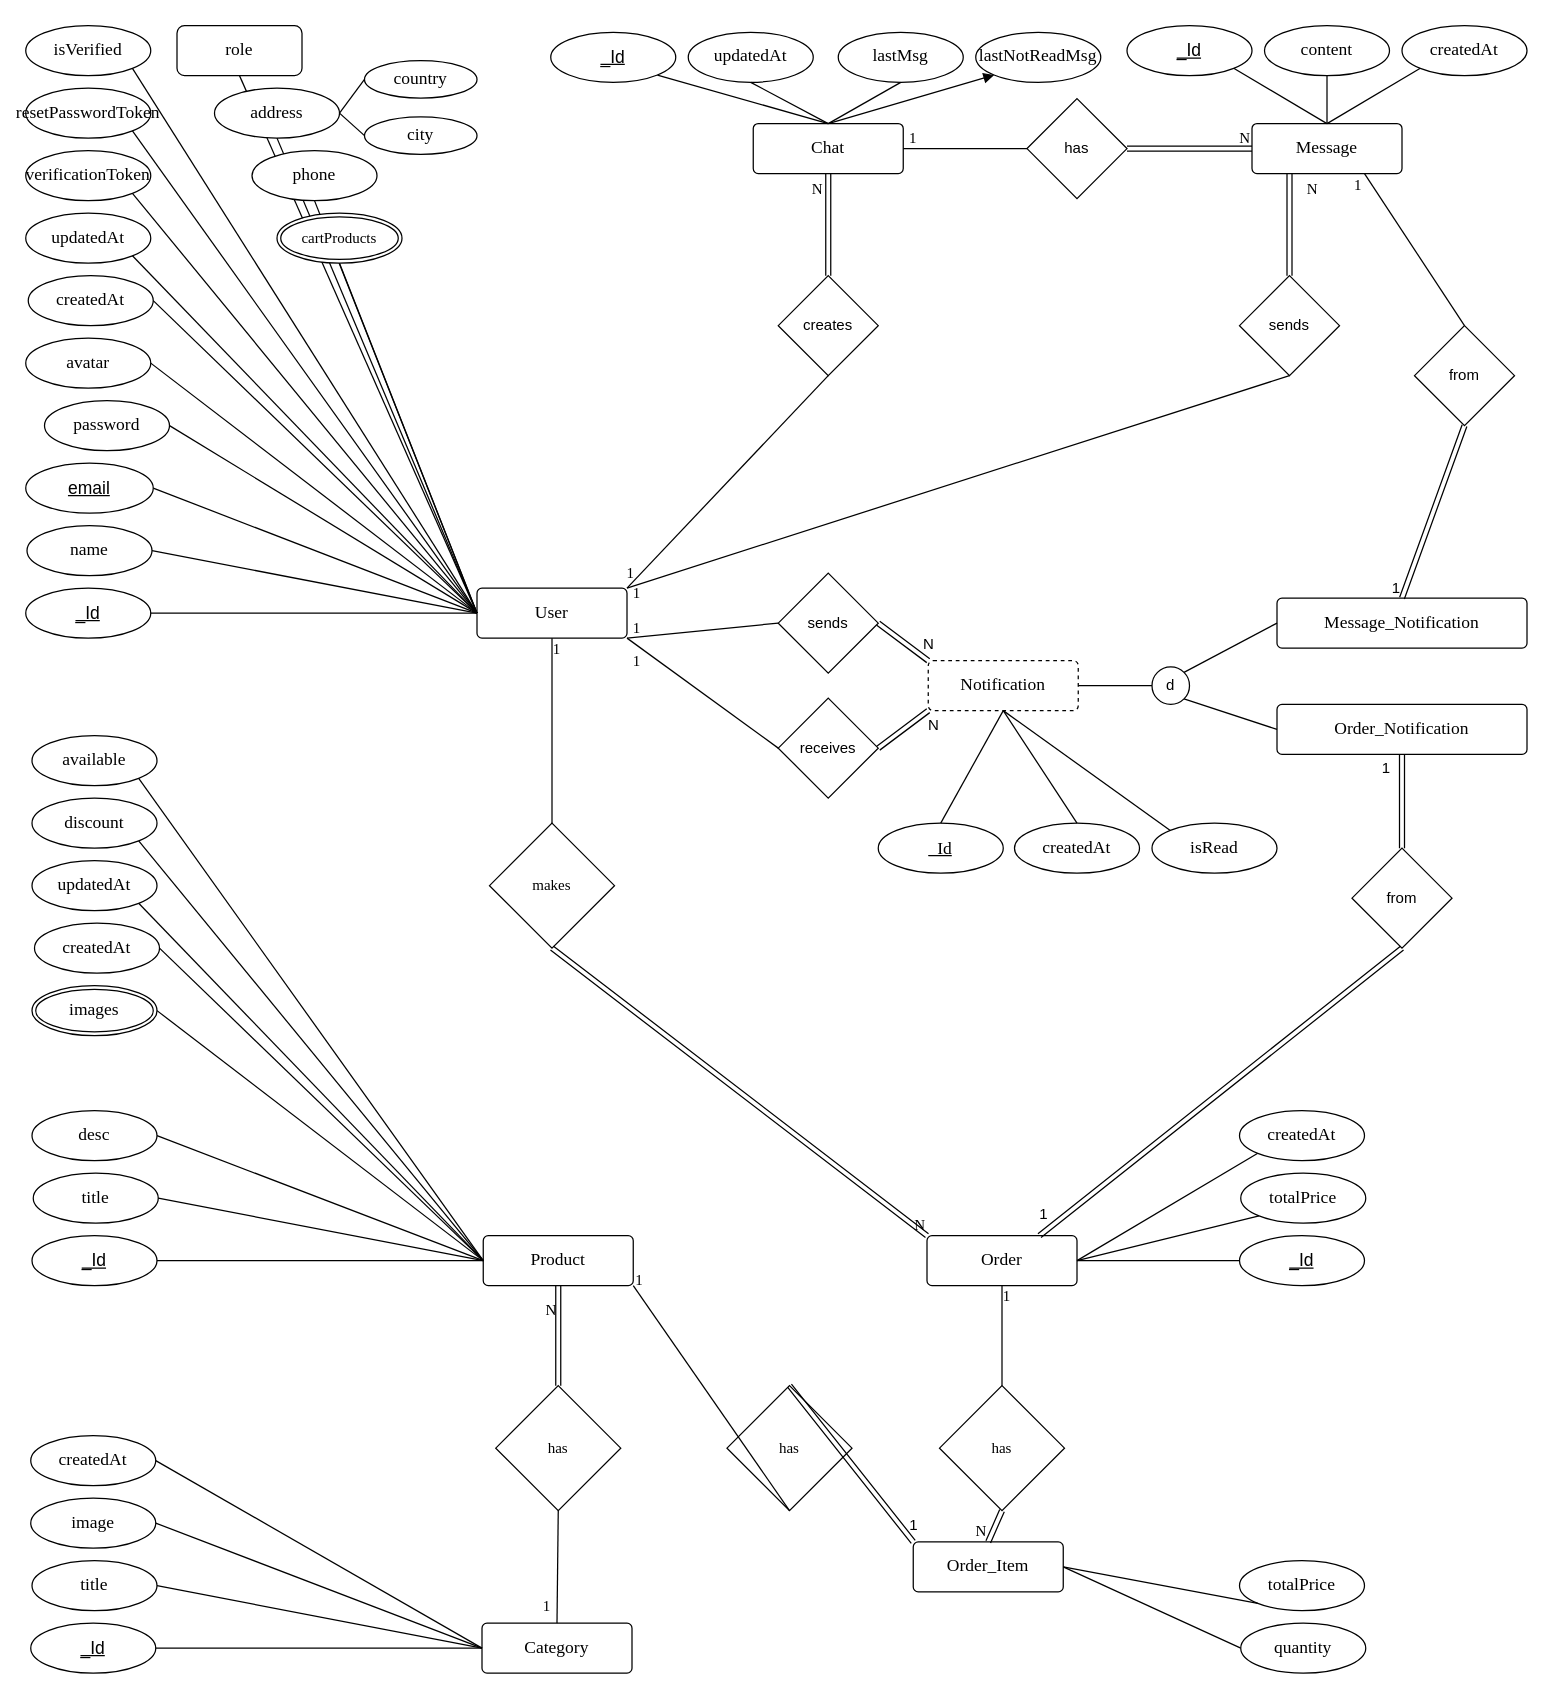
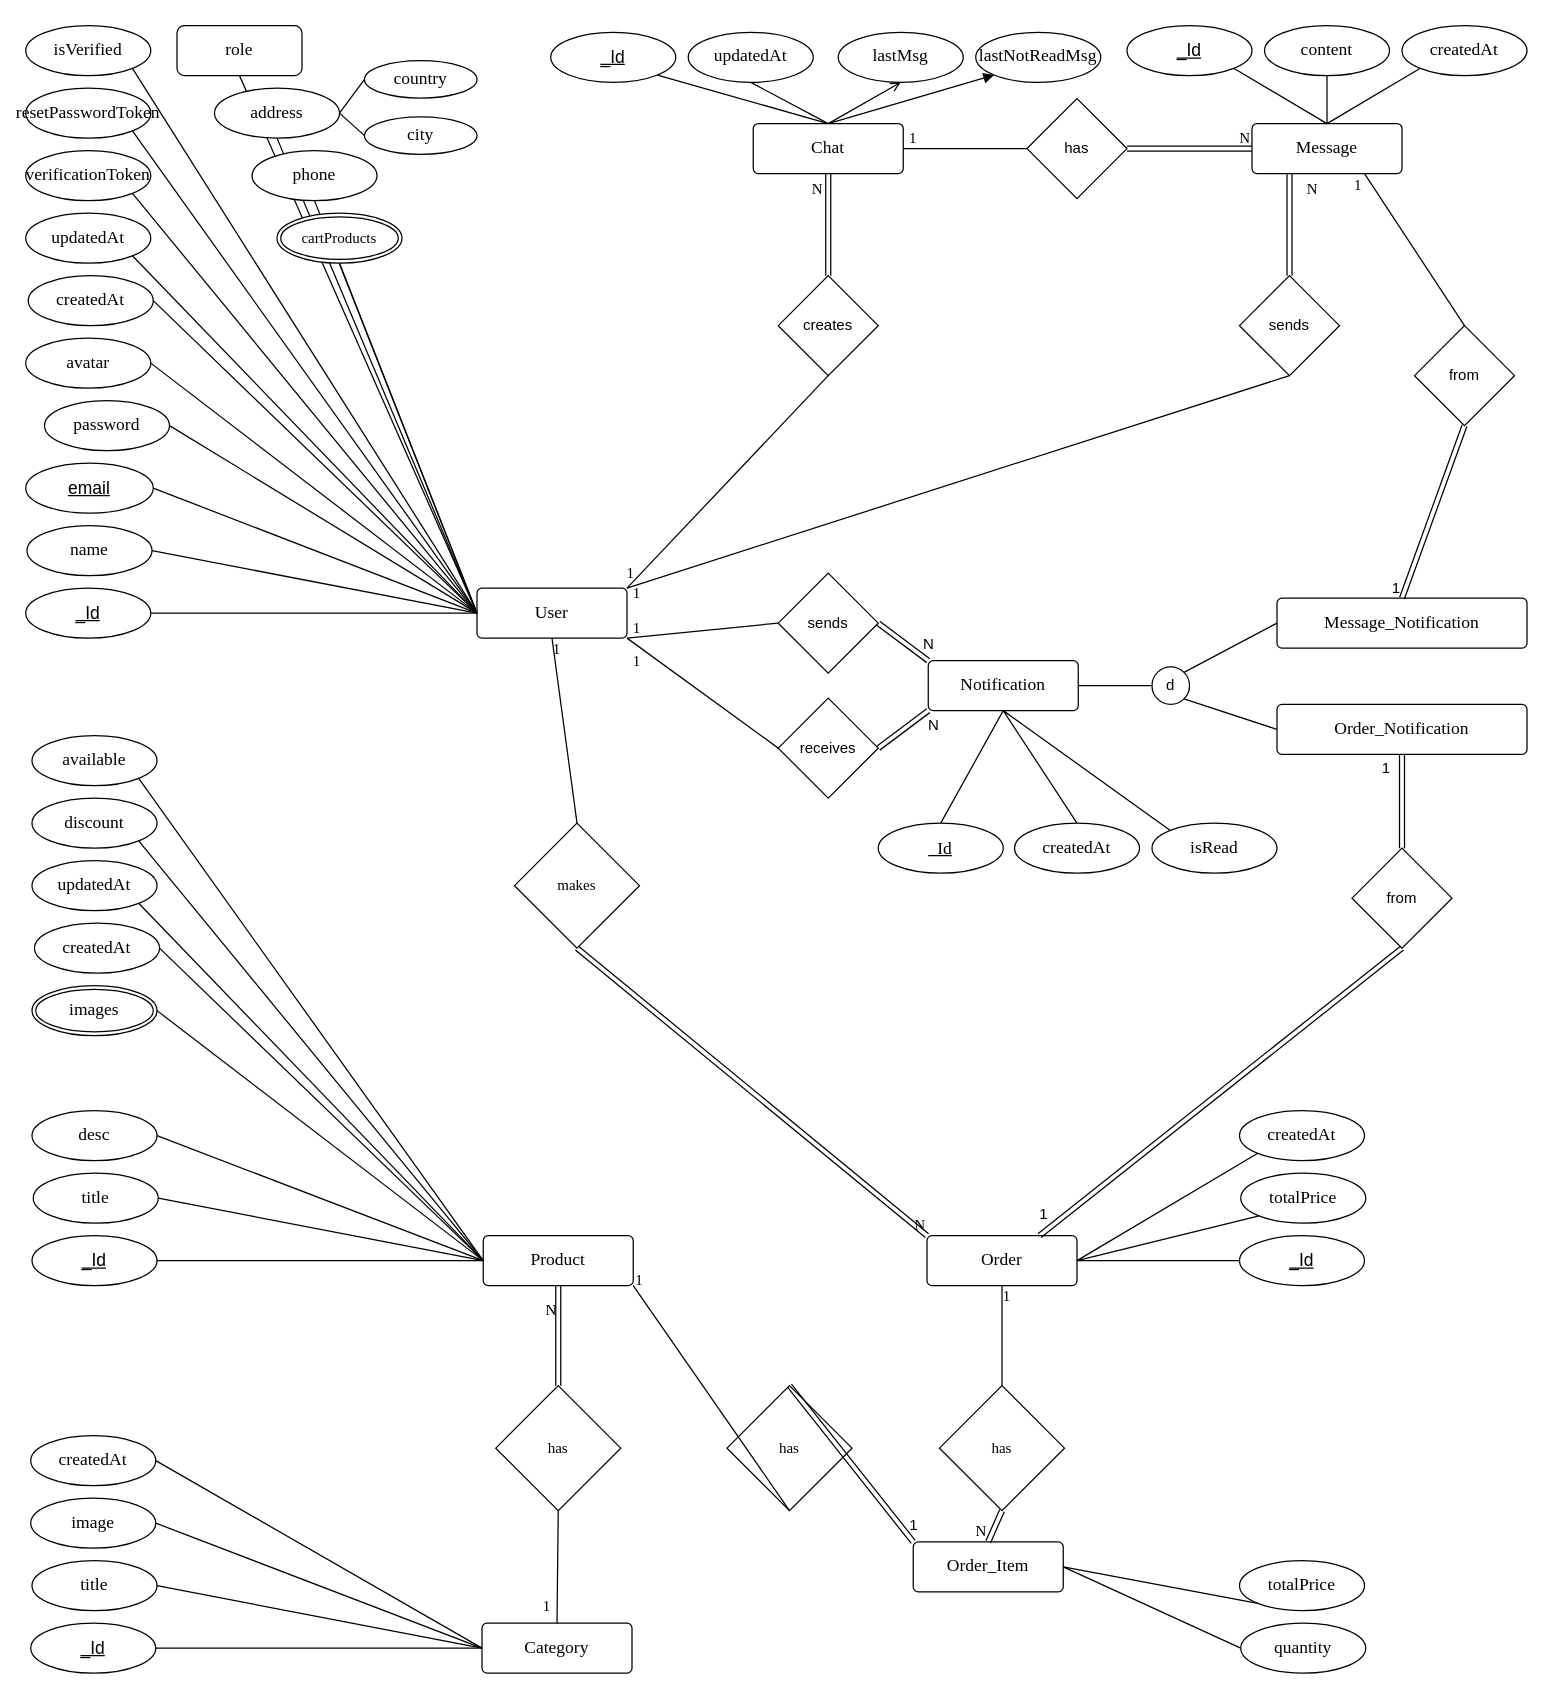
(895, 85) -> (895, 86)
(1003, 686) -> (1003, 686)
(552, 886) -> (577, 886)
